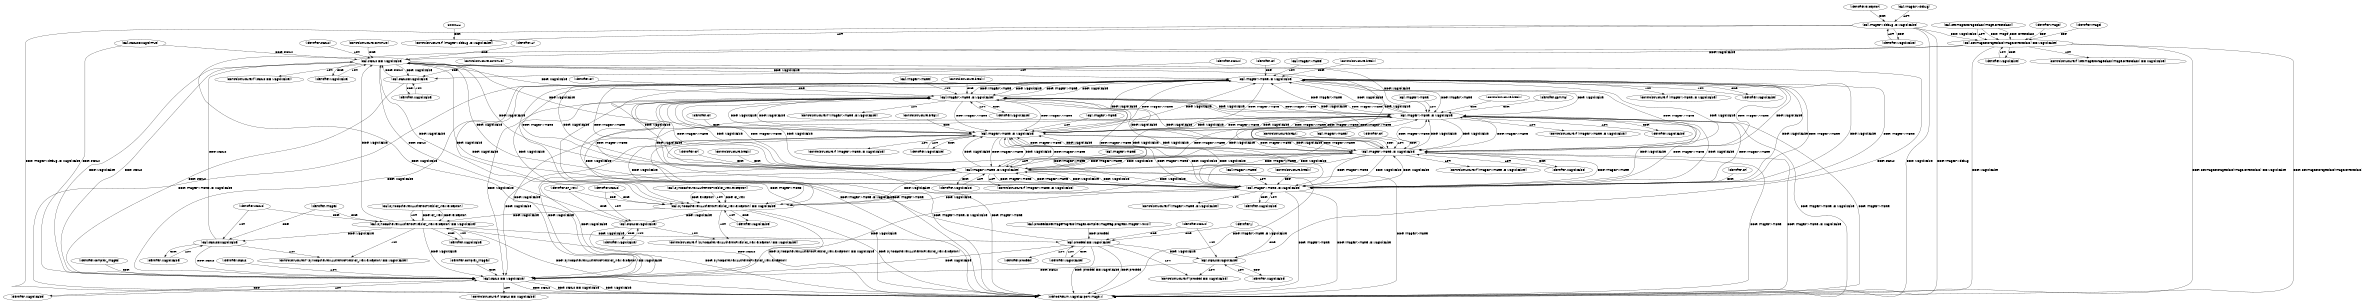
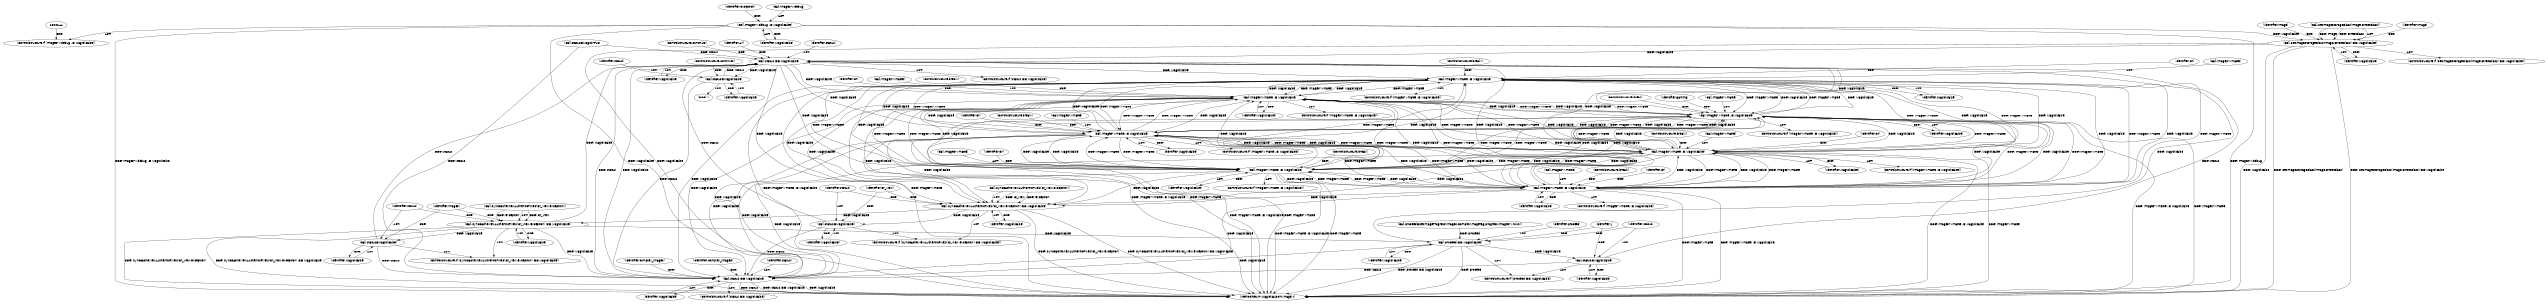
none -> (703, 98)
(1053, 251) -> (1516, 233)
